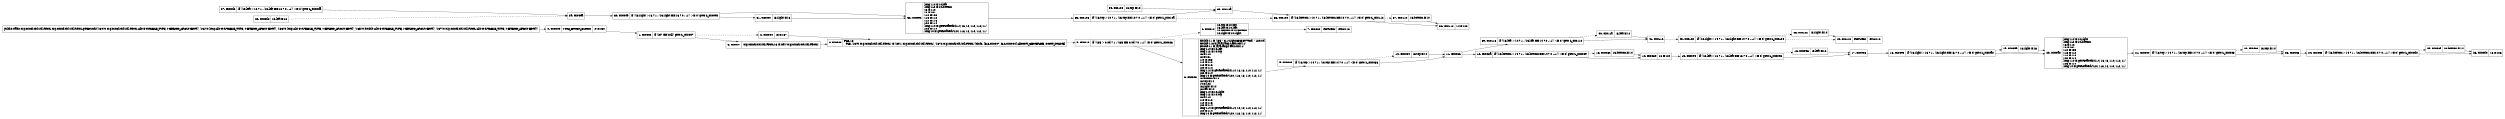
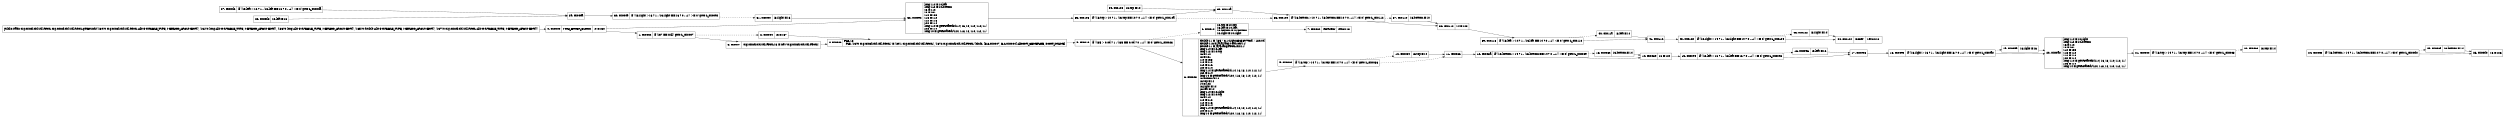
(812, 13) -> (755, 25)
(736, 17) -> (736, 17)
(427, 18) -> (427, 18)
(1809, 40) -> (1809, 40)
(1860, 40) -> (1859, 40)
(1222, 46) -> (1222, 46)
(1484, 48) -> (1491, 34)
(2292, 53) -> none
(1411, 61) -> (1411, 61)
